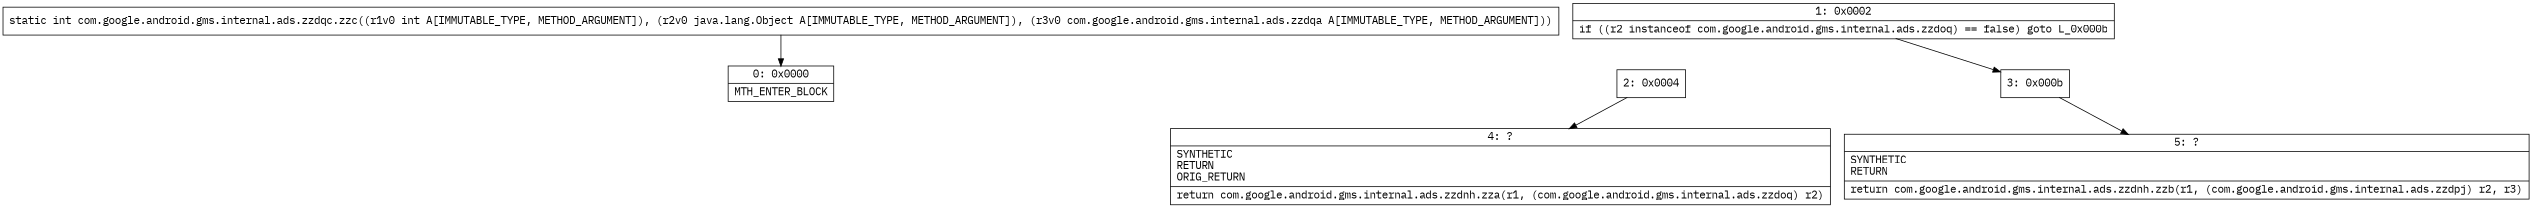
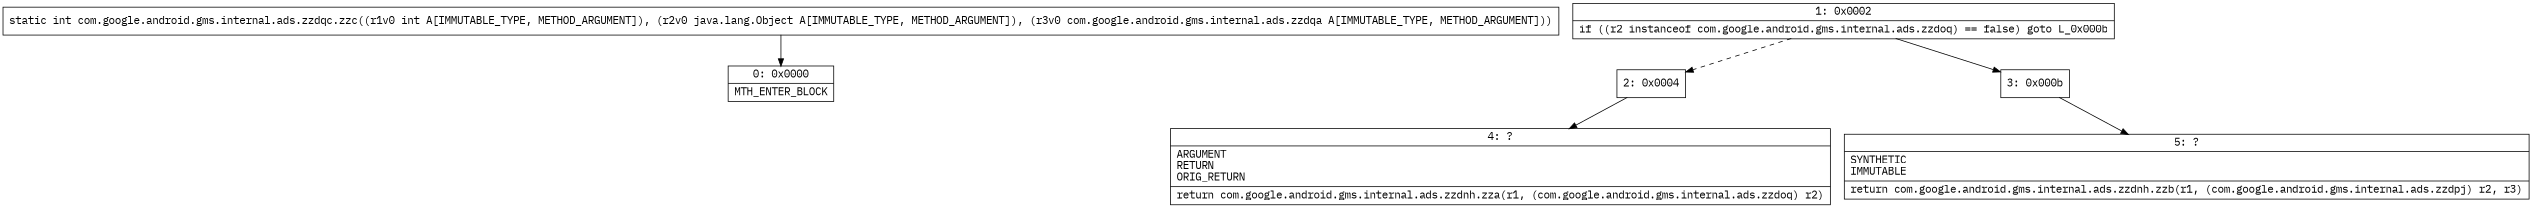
none -> (1742, 54)
(1205, 155) -> (1202, 155)
(1869, 172) -> (1879, 172)
